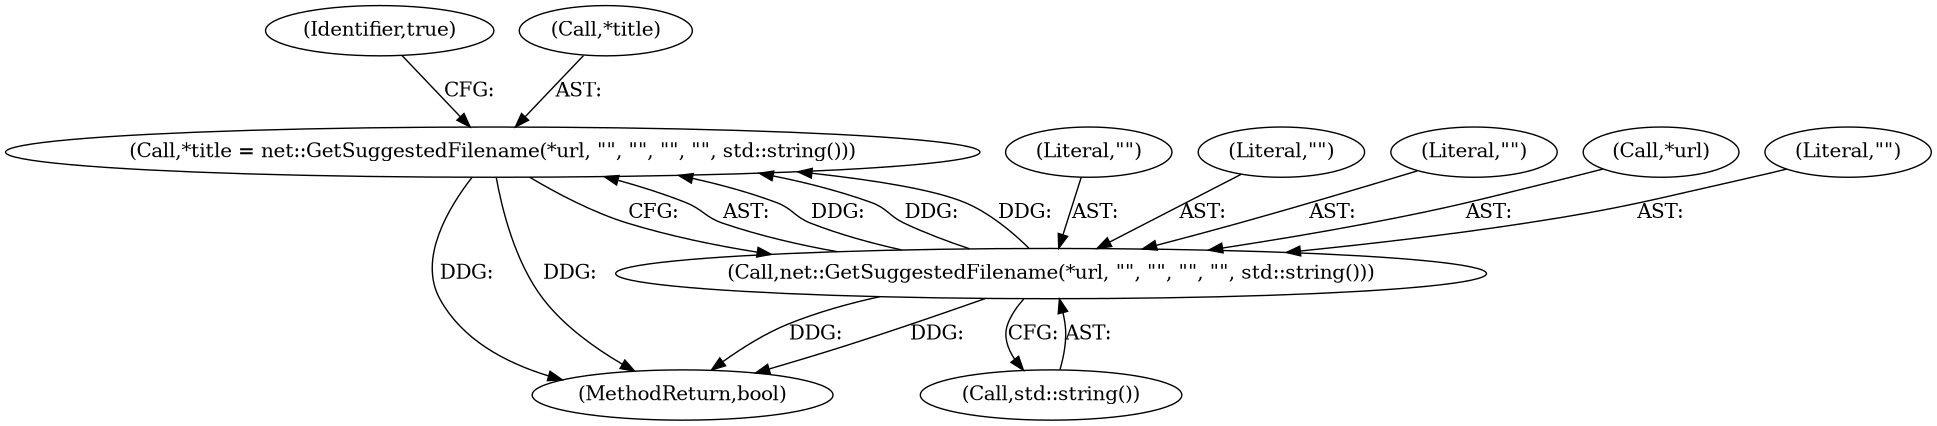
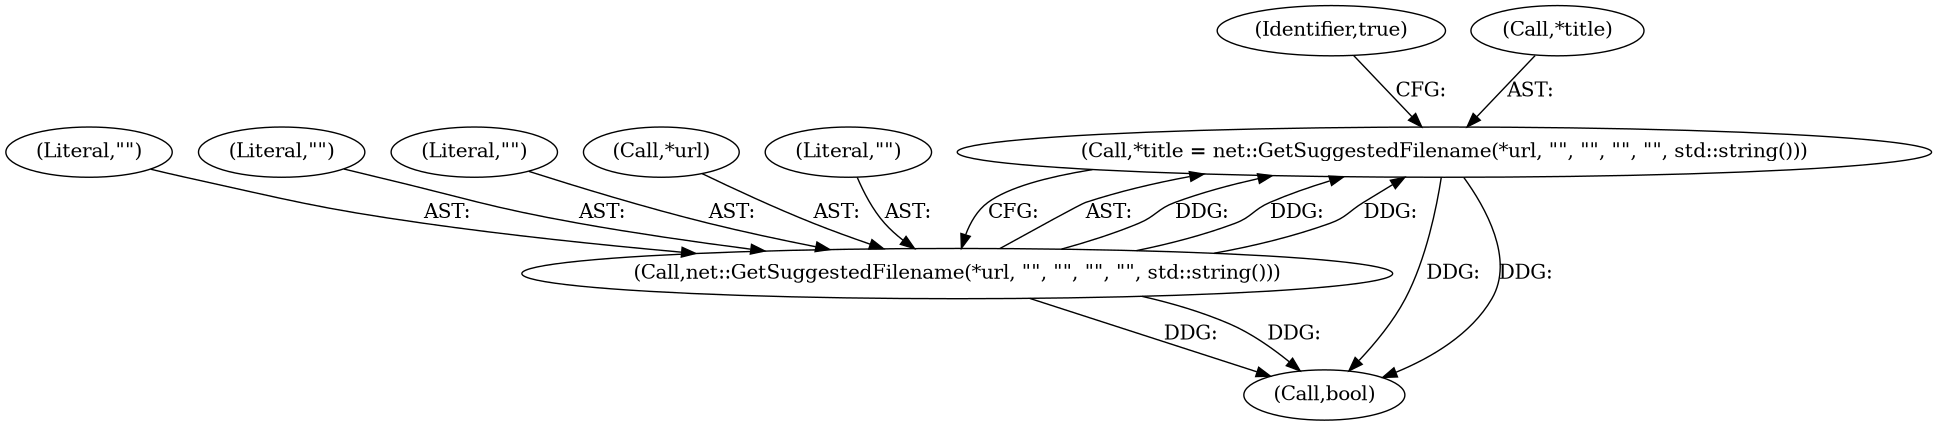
(683, 395) -> (1324, 395)
(1051, 395) -> none
